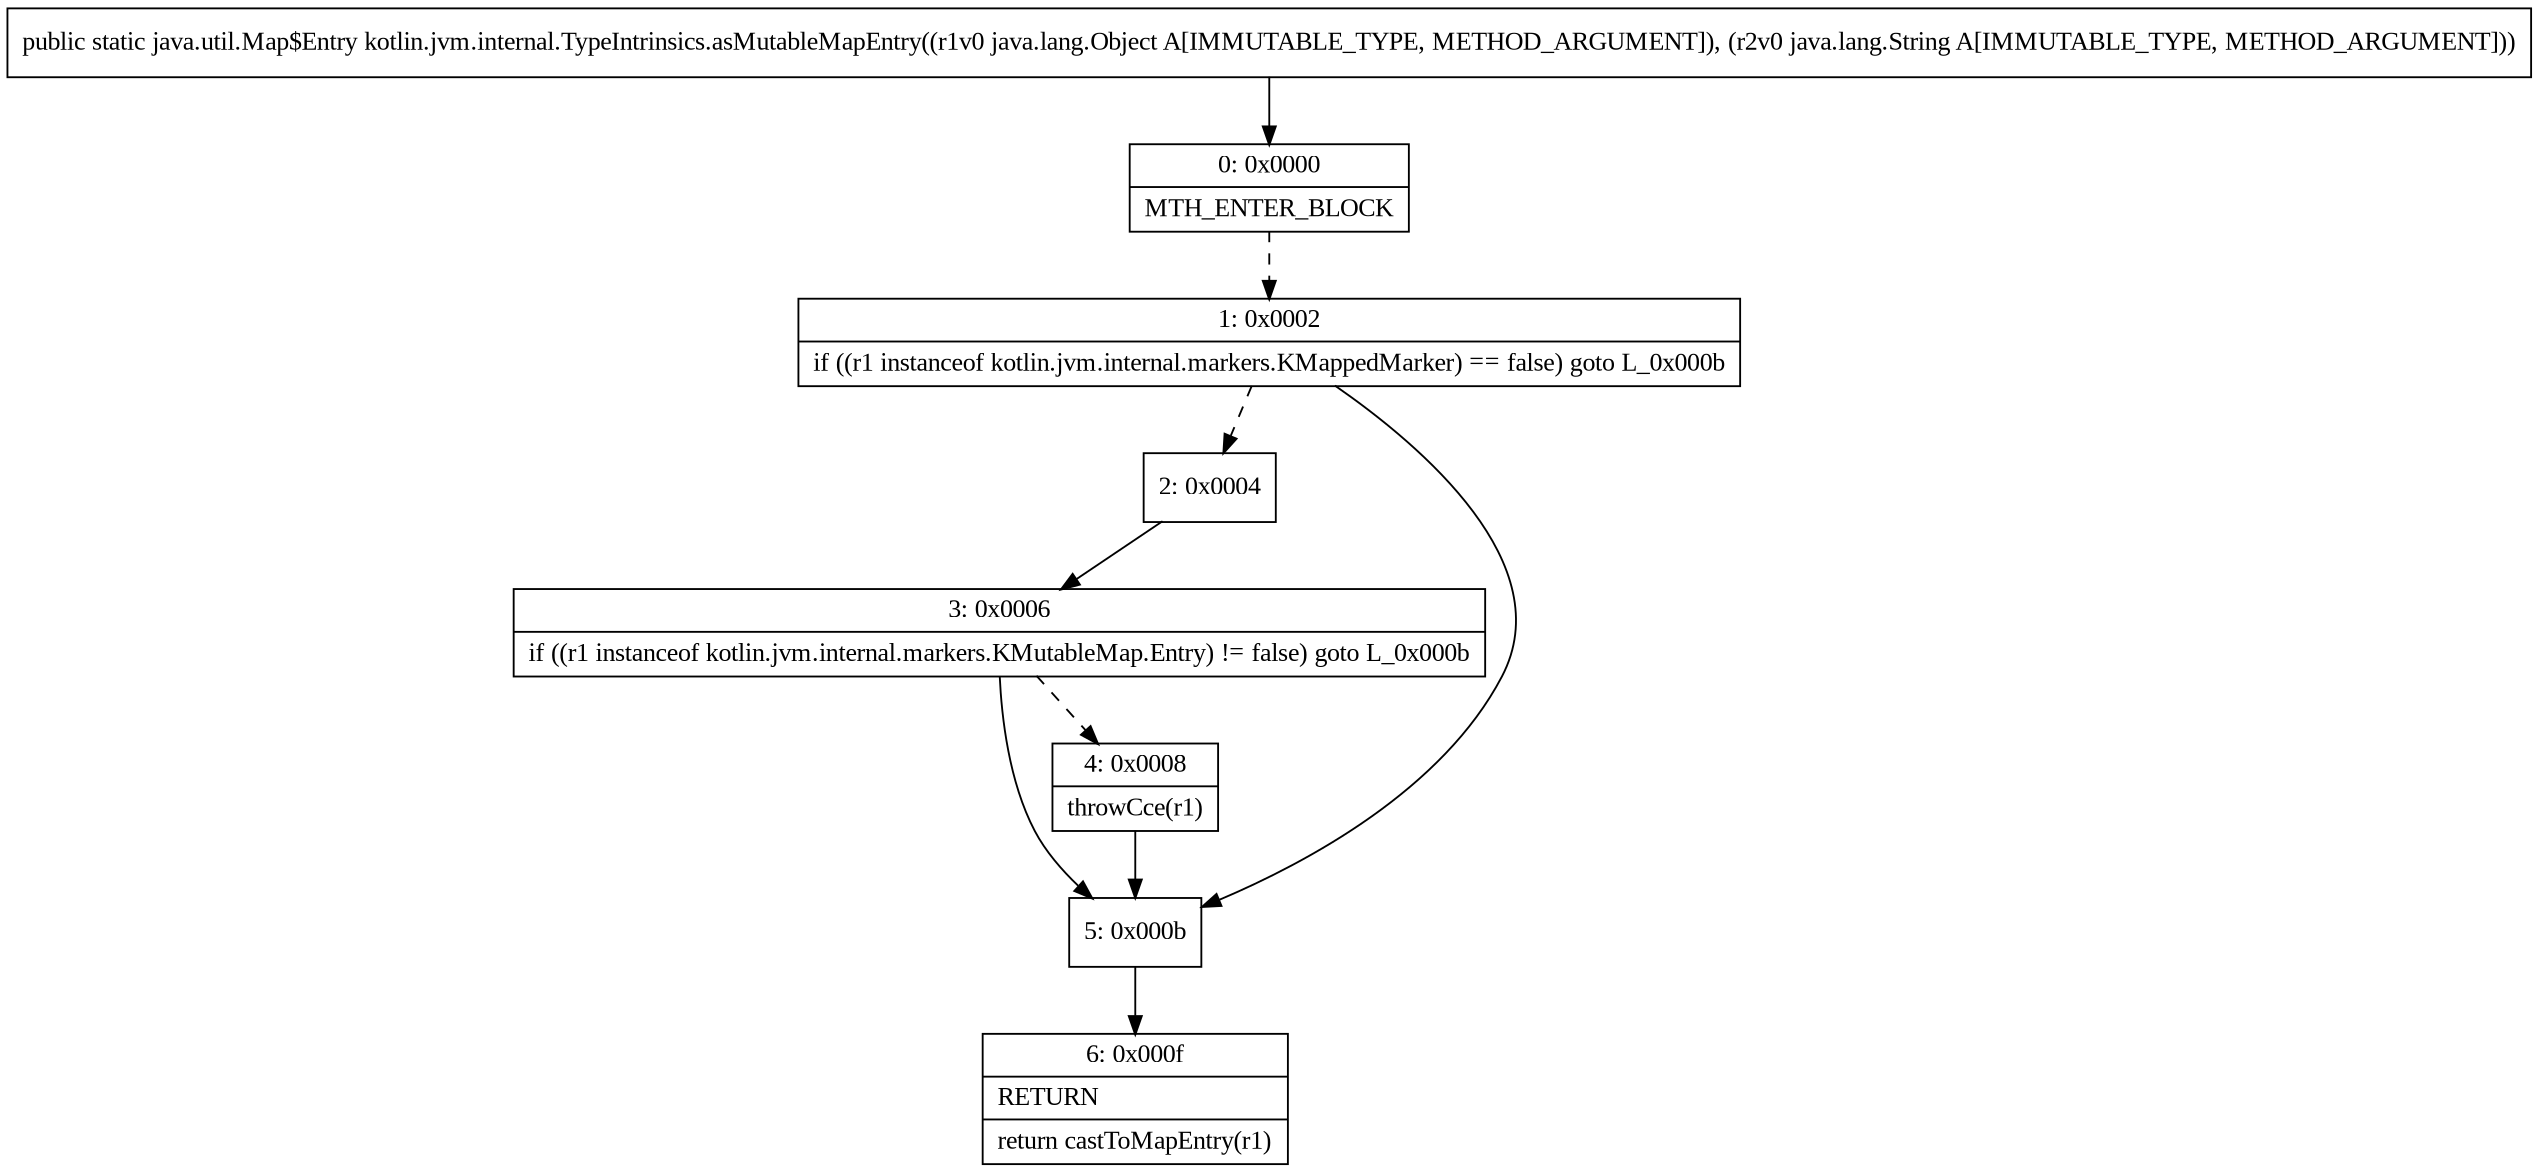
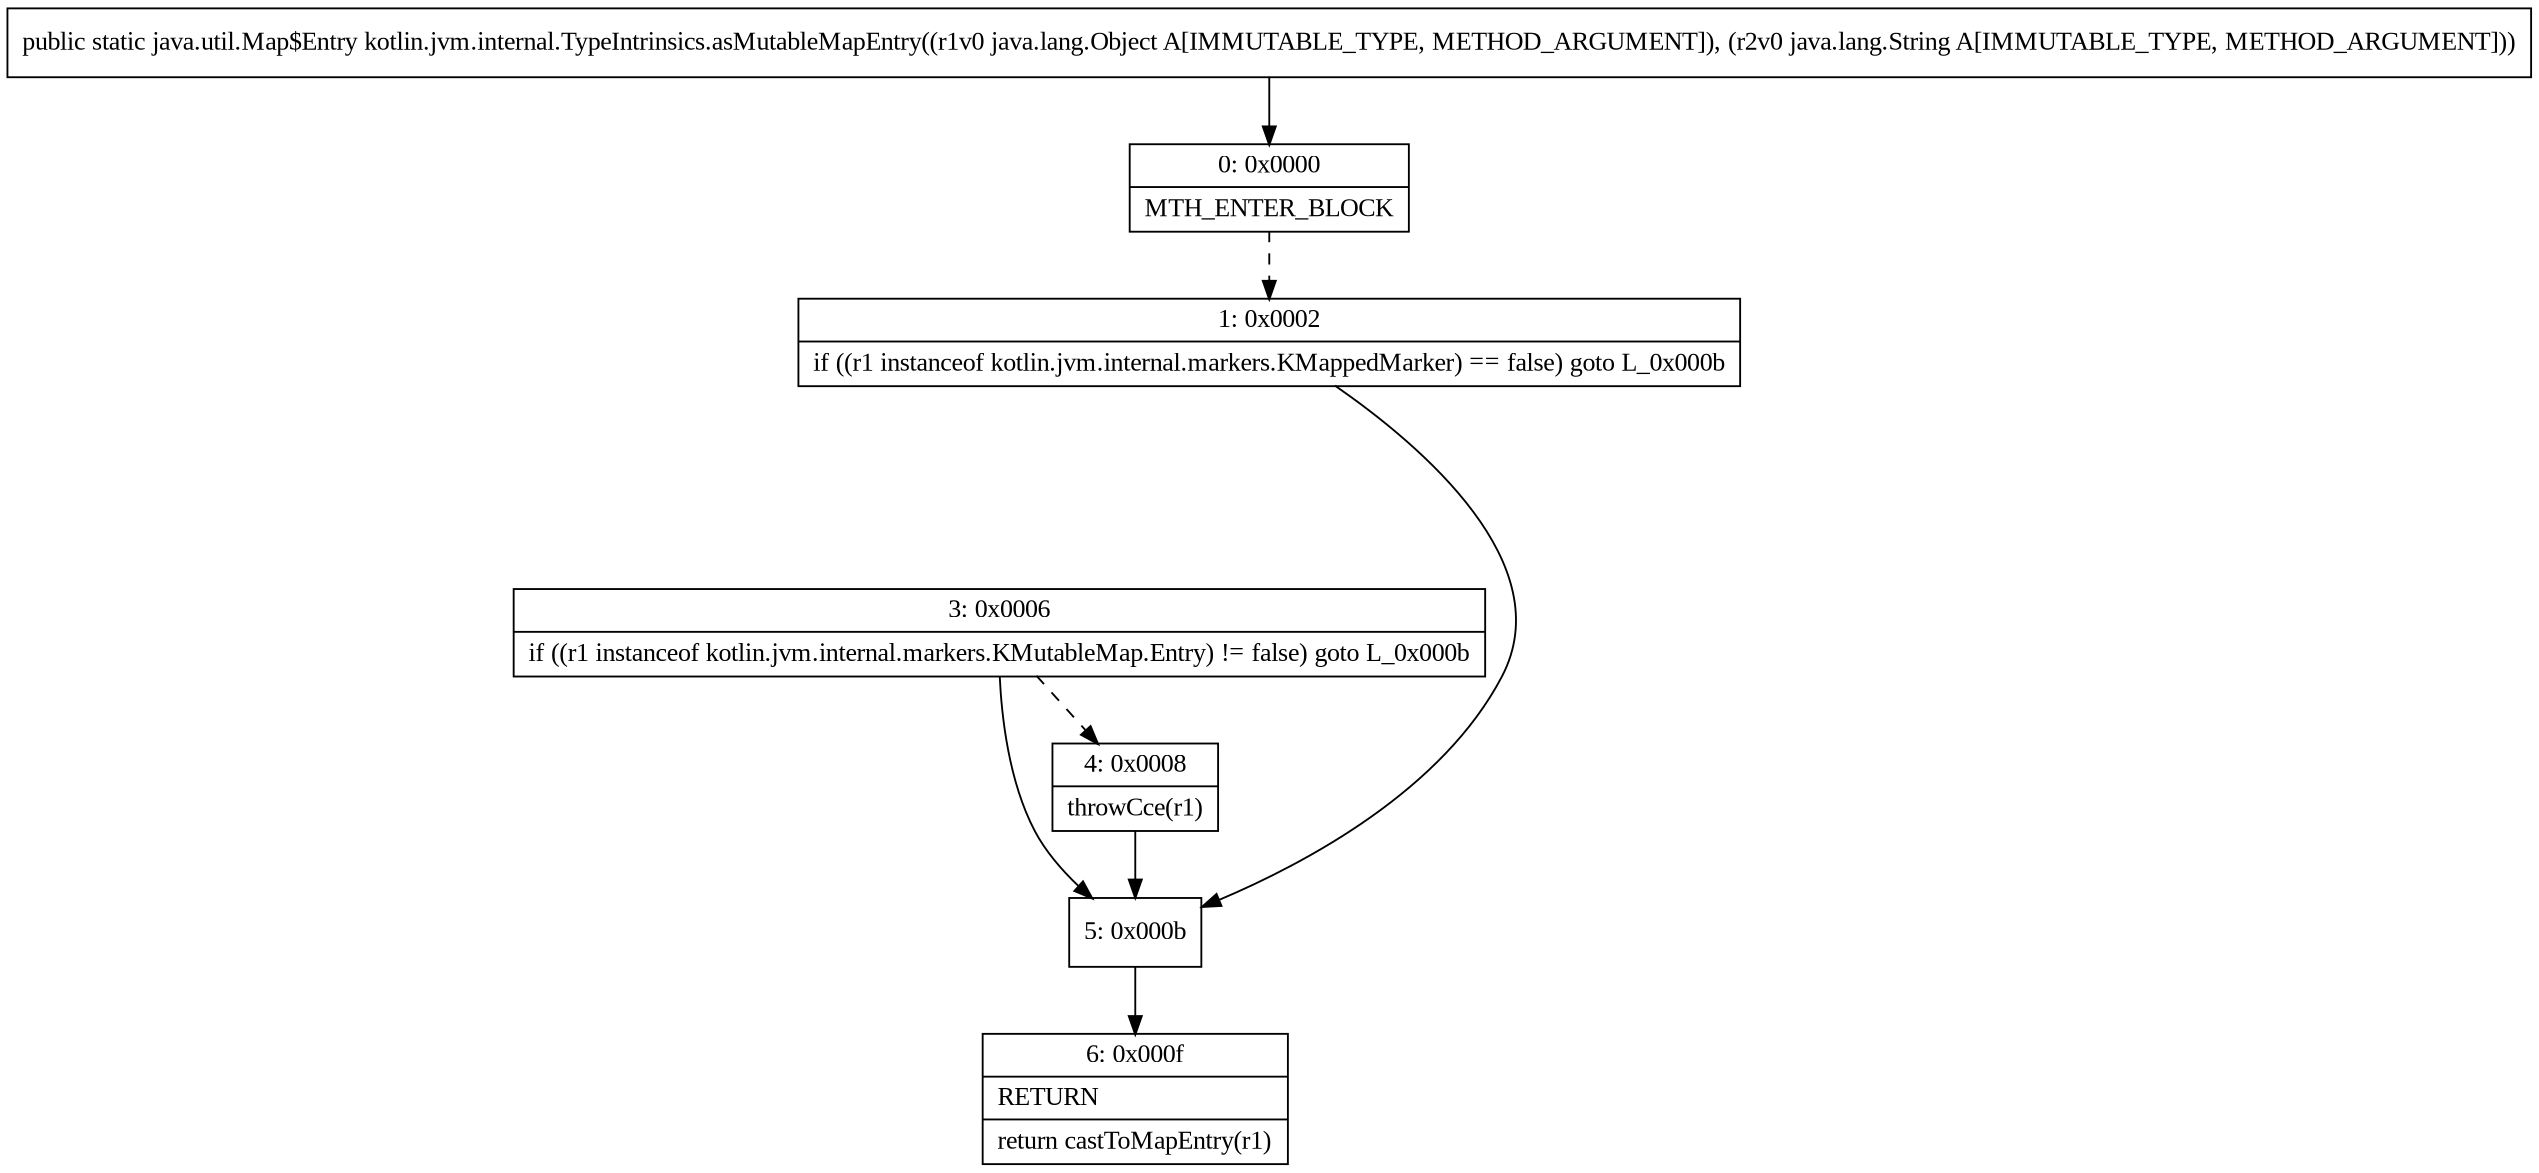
(1210, 488) -> none
